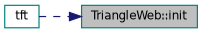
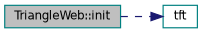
(54, 17) -> (136, 17)
